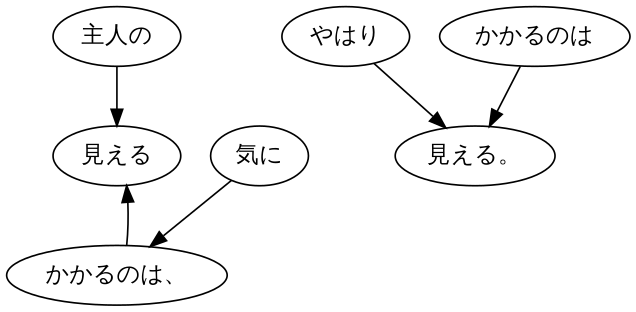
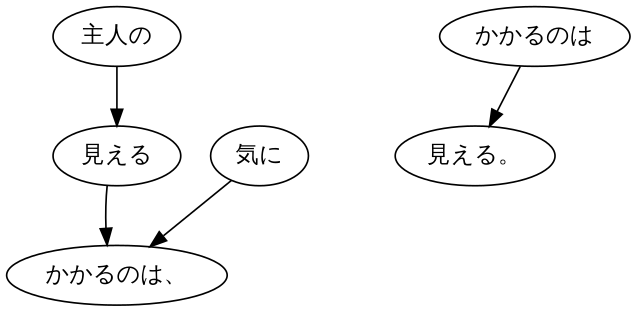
(346, 36) -> none
(128, 224) -> (106, 207)
